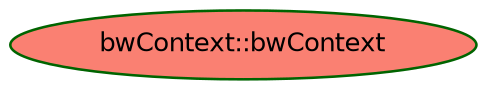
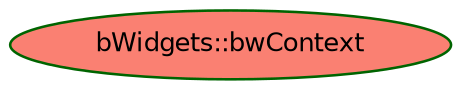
(243, 45) -> (231, 45)
